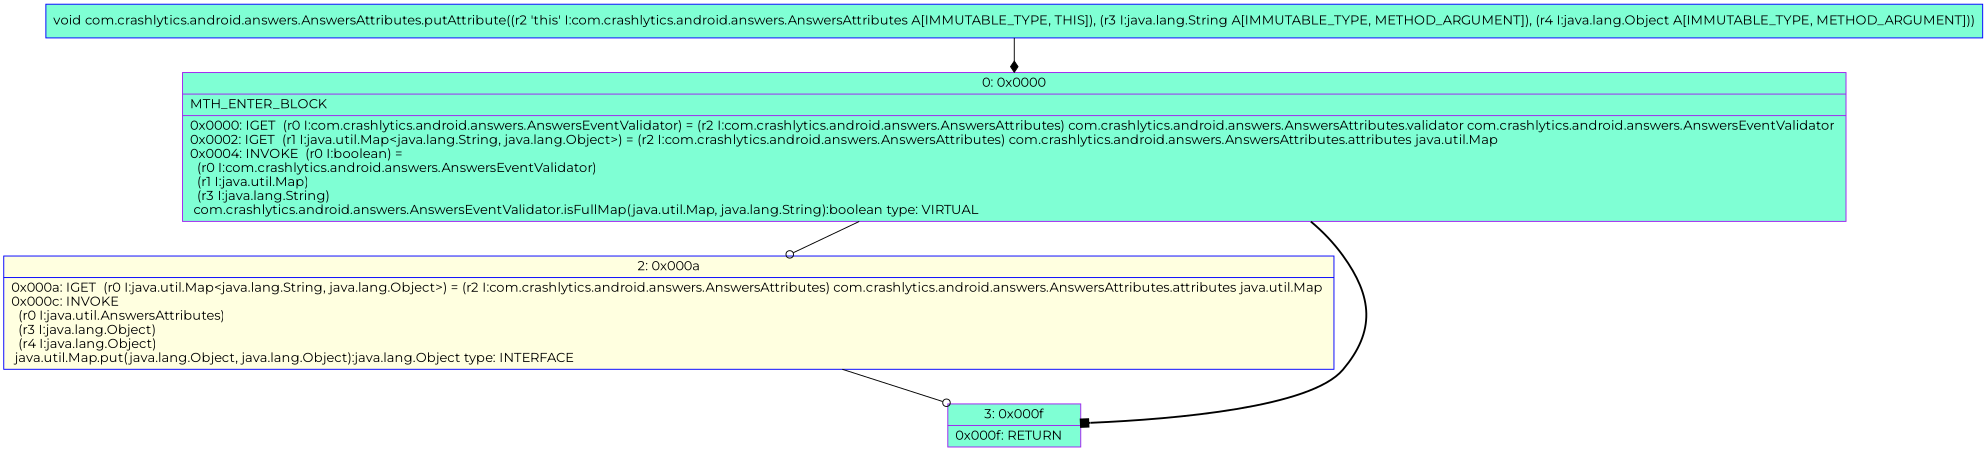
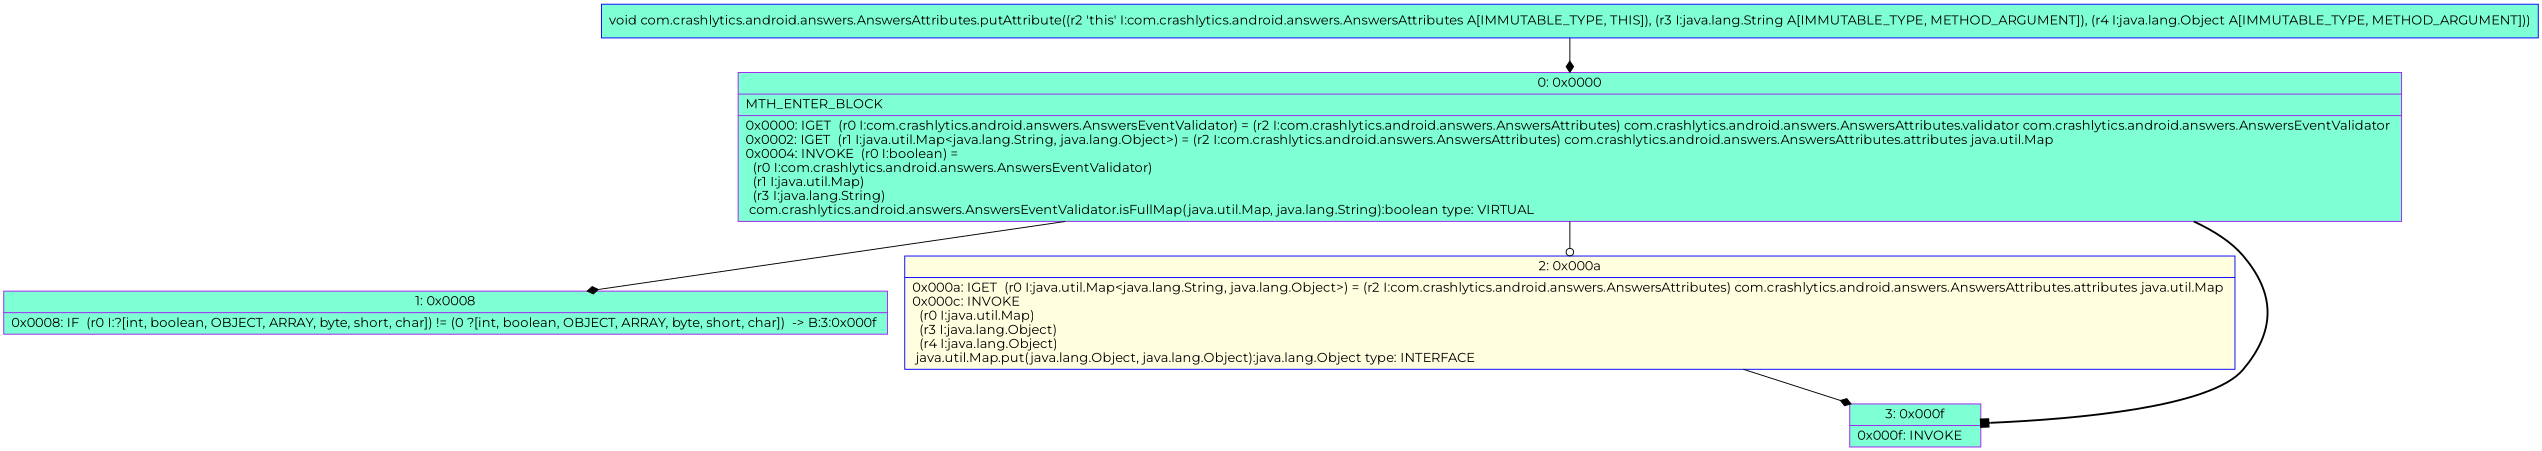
none -> (446, 313)
(118, 316) -> (974, 316)
(892, 385) -> (1792, 385)
(1014, 436) -> (1915, 436)
